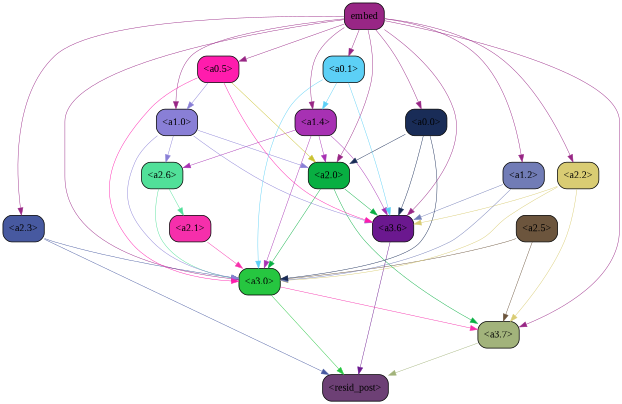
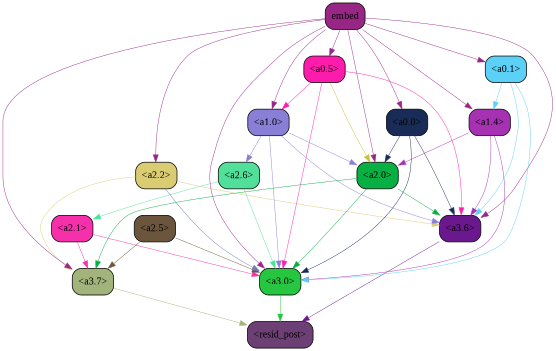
(200, 93) -> (299, 93)
(237, 150) -> none
(524, 176) -> none
(24, 229) -> none
(459, 248) -> (204, 233)
(380, 308) -> (81, 252)
